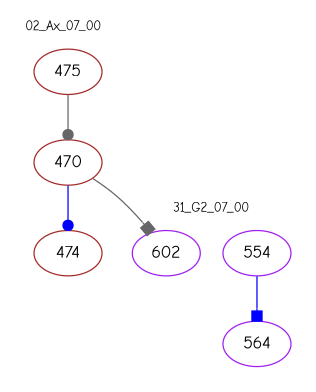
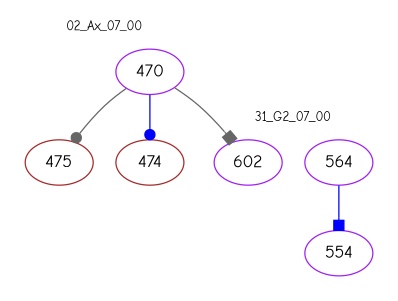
(68, 112) -> (101, 109)
(68, 163) -> (150, 72)
(257, 292) -> (339, 202)
